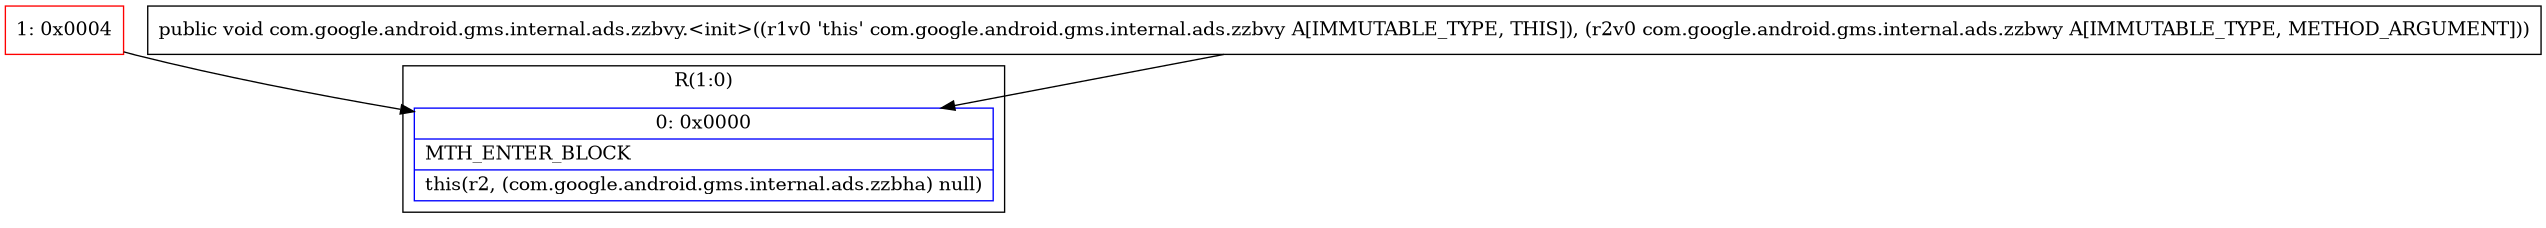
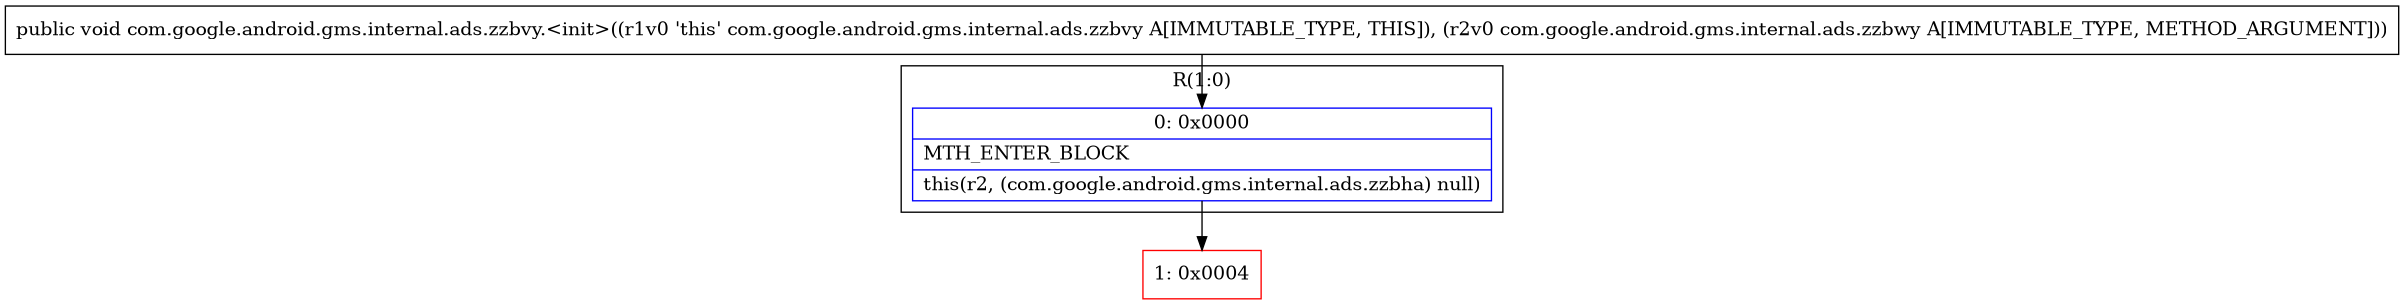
(261, 83) -> (1202, 221)
